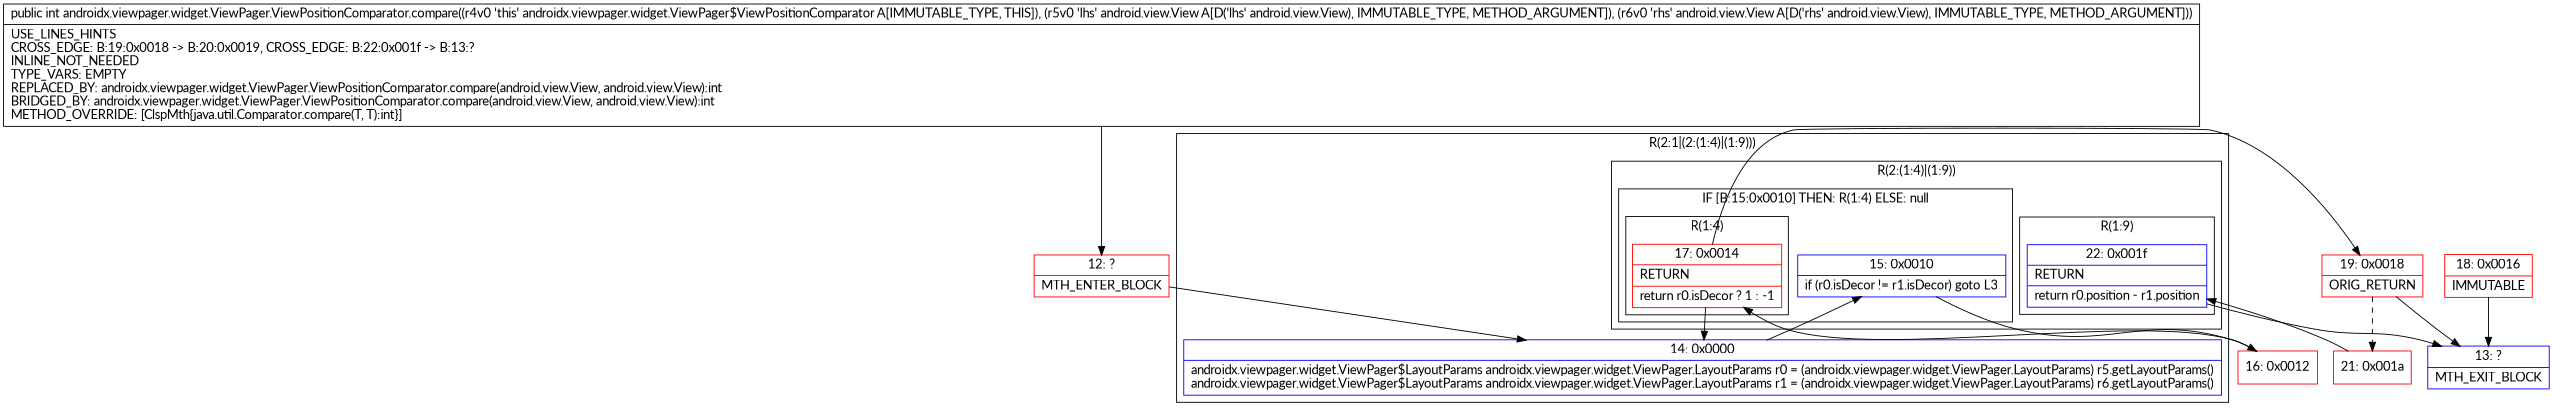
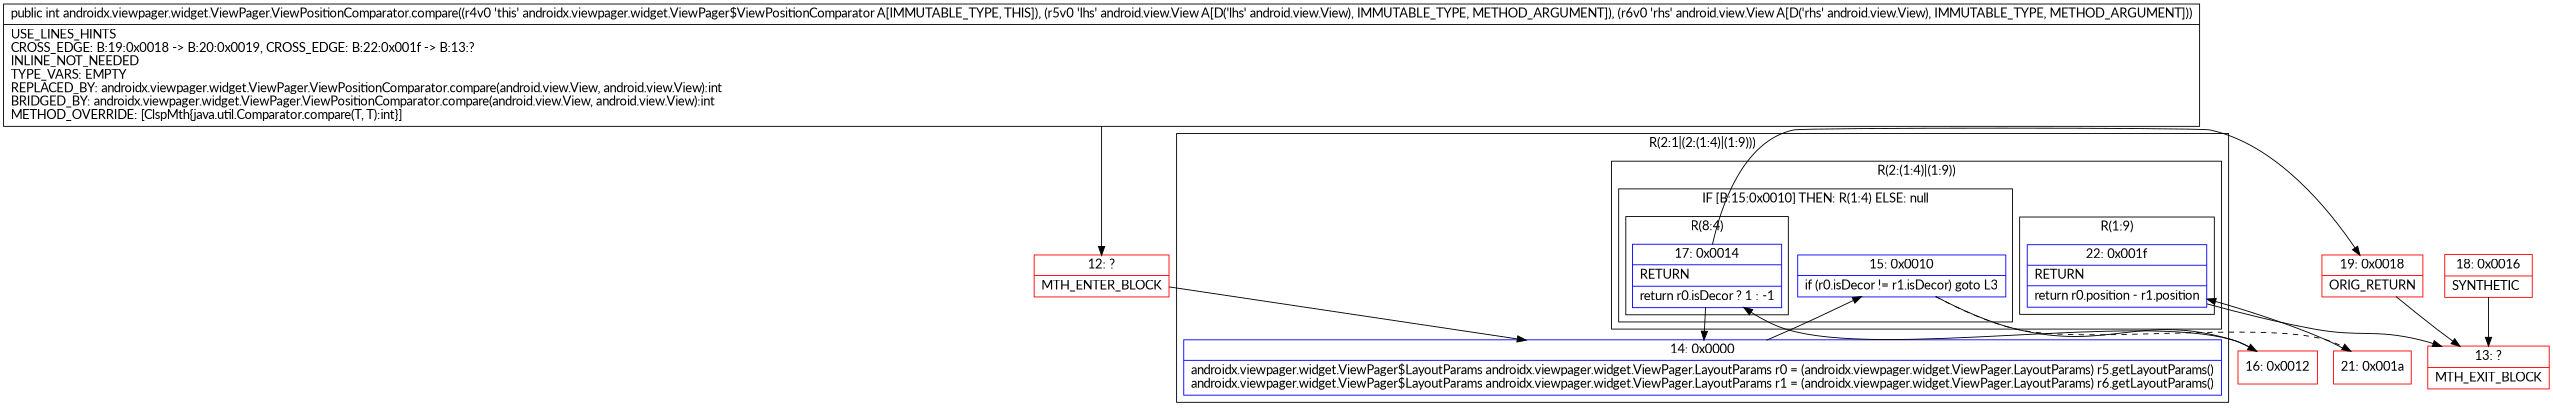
(1707, 227) -> (1707, 227)
(1707, 276) -> (1707, 276)
(2488, 286) -> (2486, 286)
(2372, 319) -> (2241, 332)
(2488, 367) -> (2488, 367)
